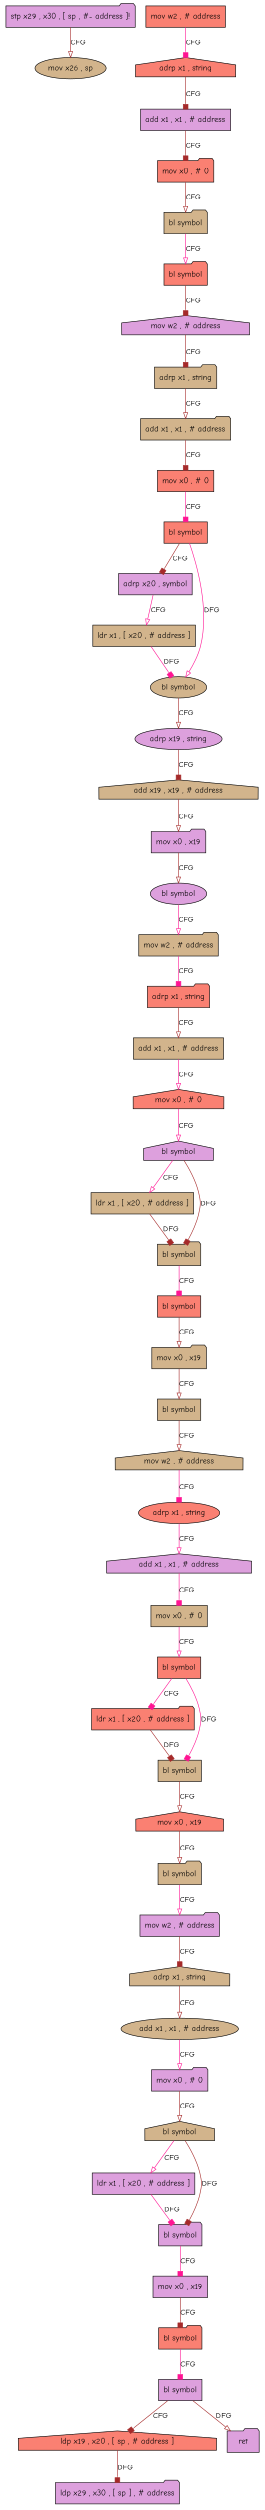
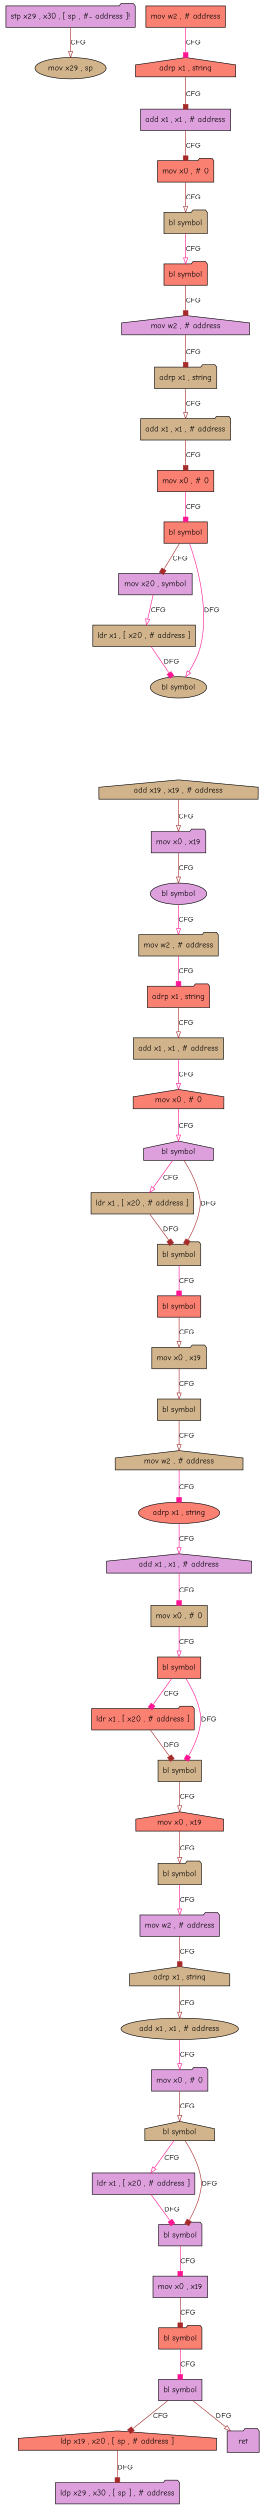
(71, 68) -> (71, 68)
(155, 584) -> (155, 584)
(179, 739) -> none
